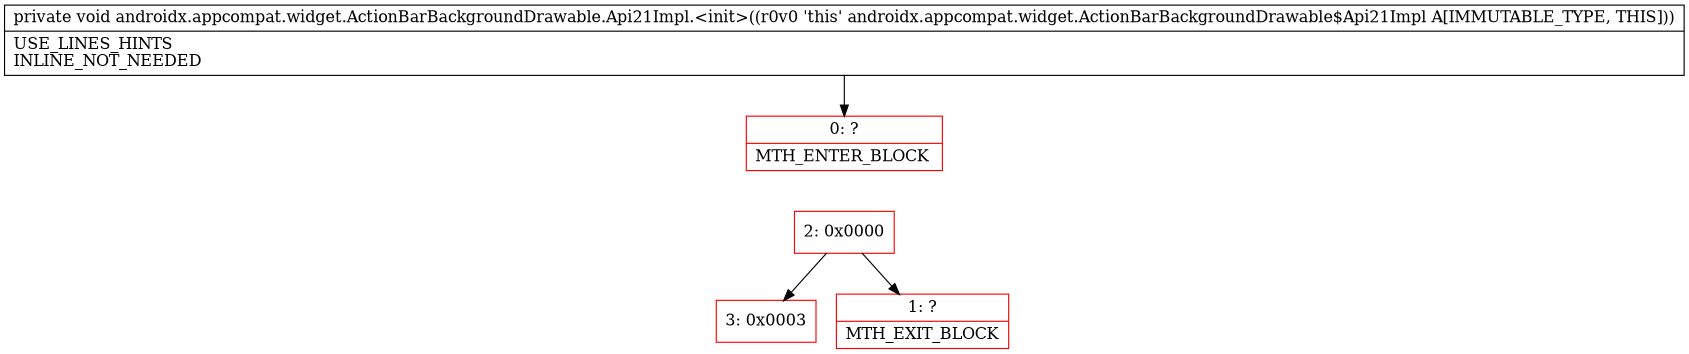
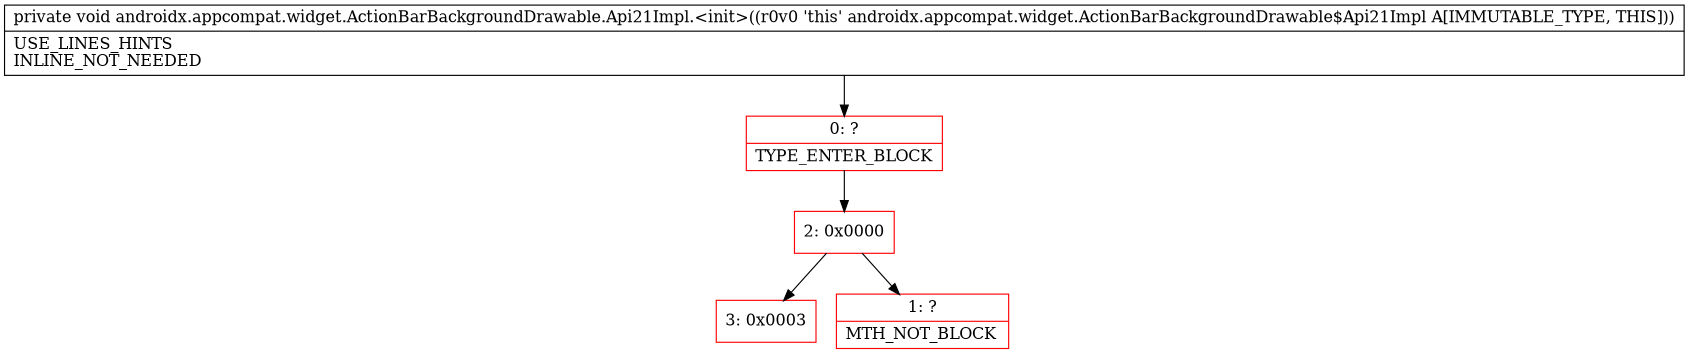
(843, 156) -> (844, 156)
none -> (844, 185)
(923, 334) -> (921, 334)
